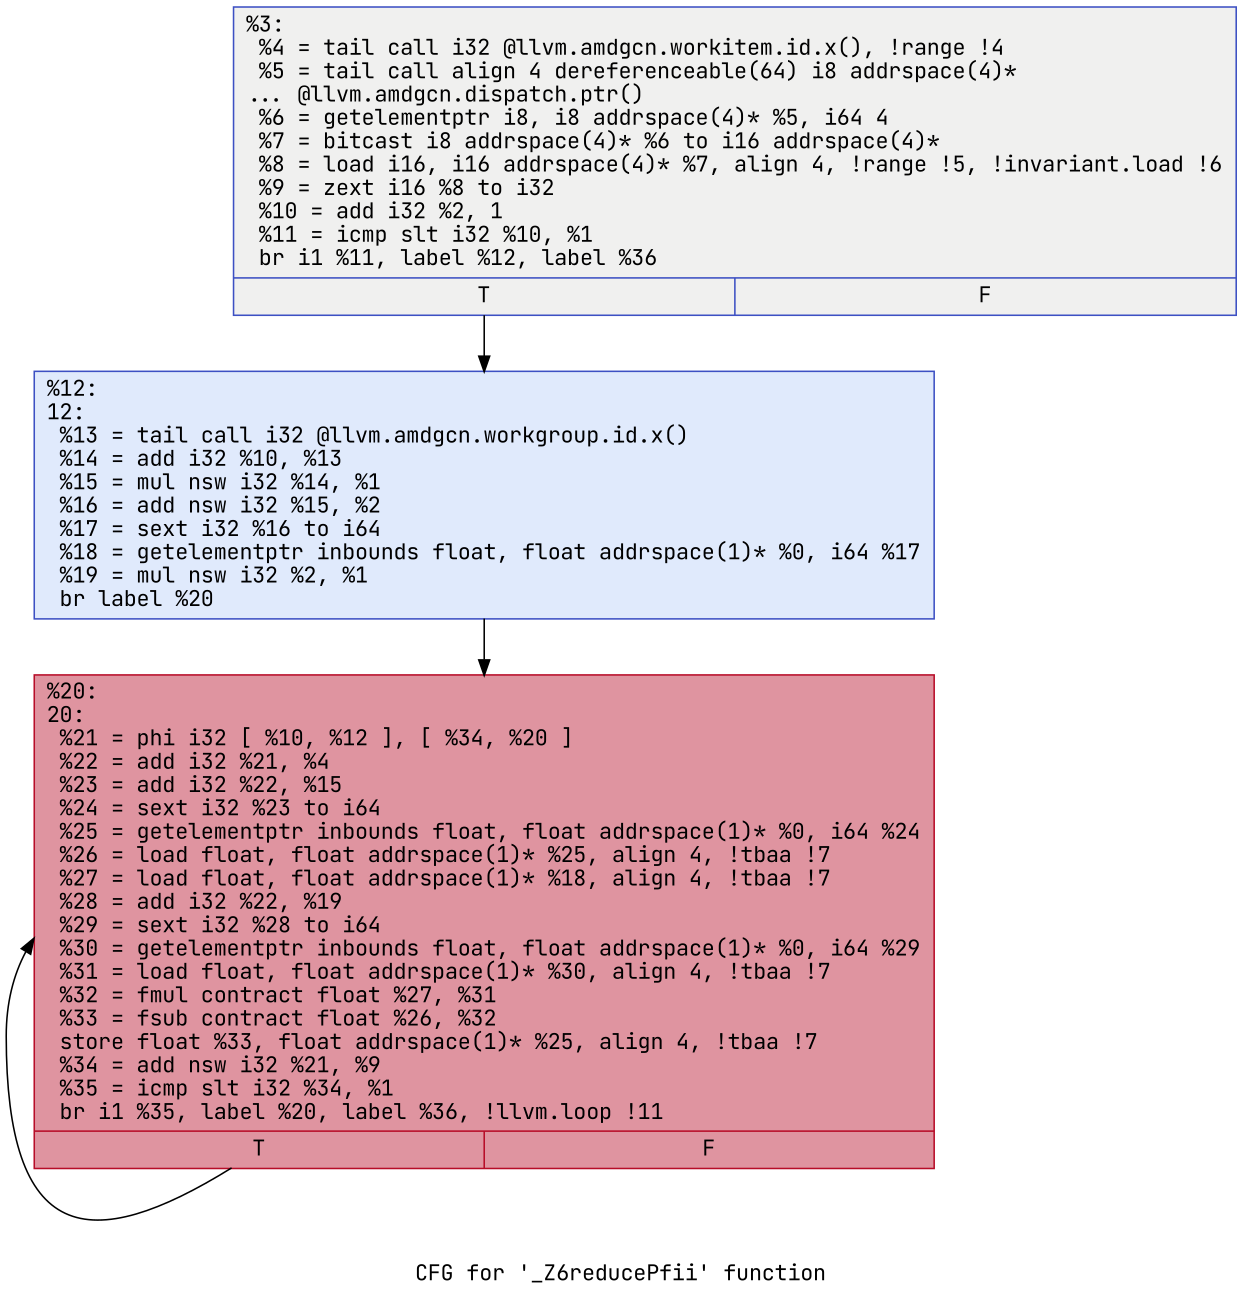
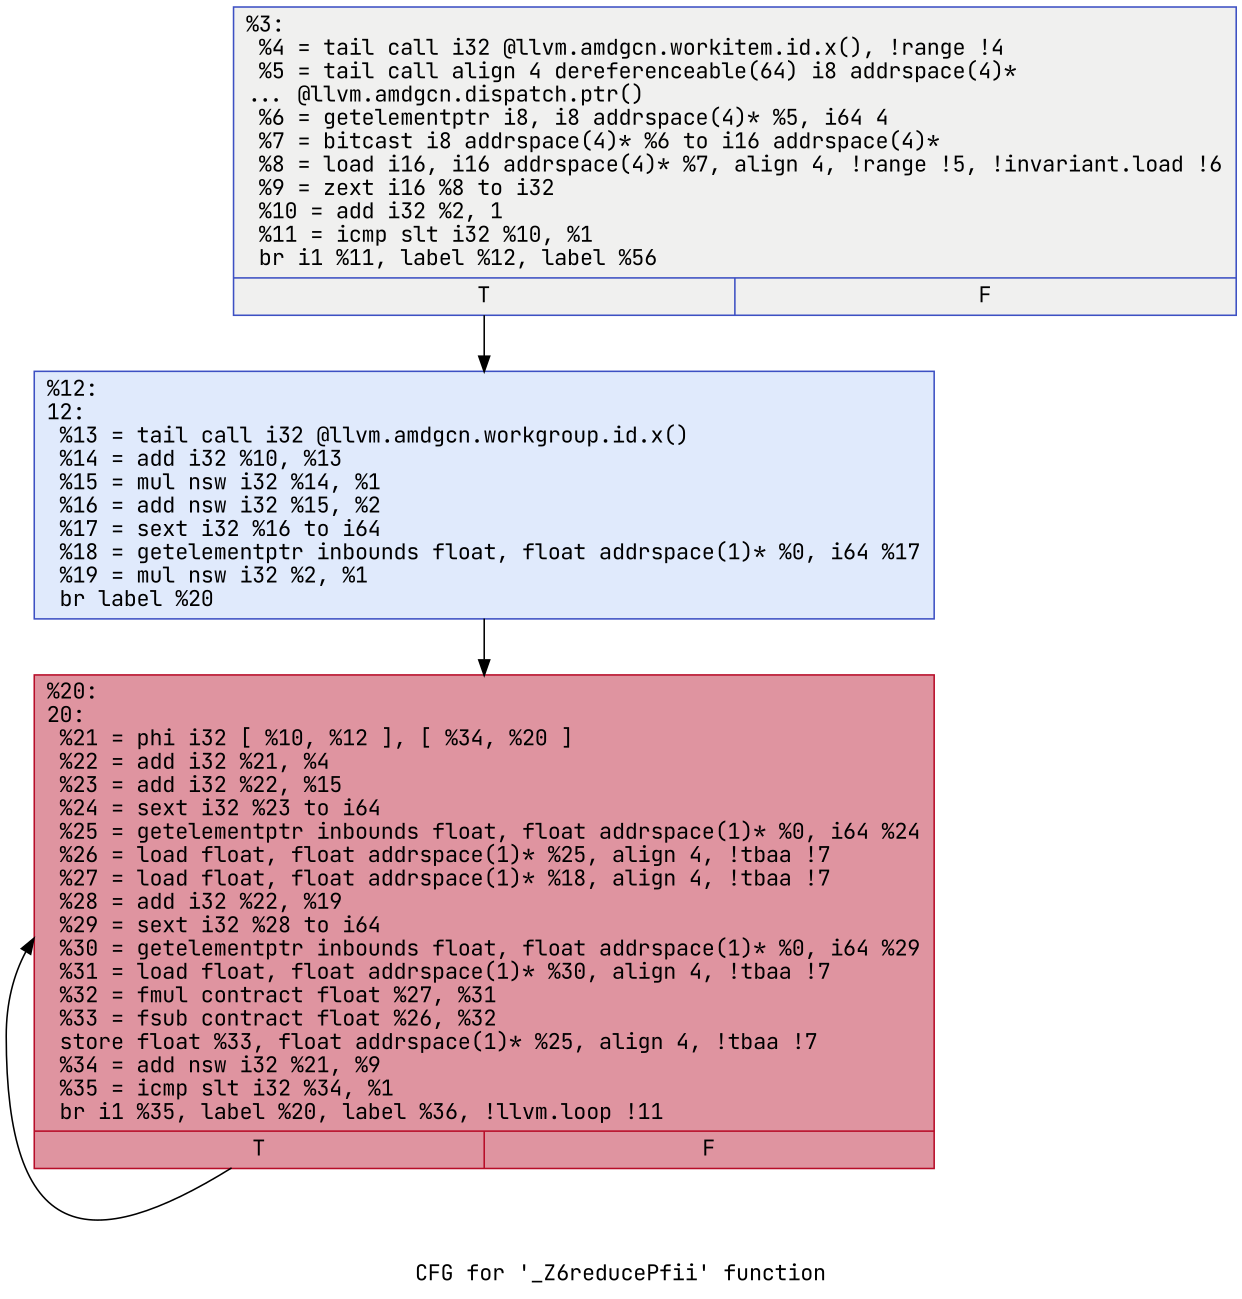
(452, 258) -> (452, 258)
